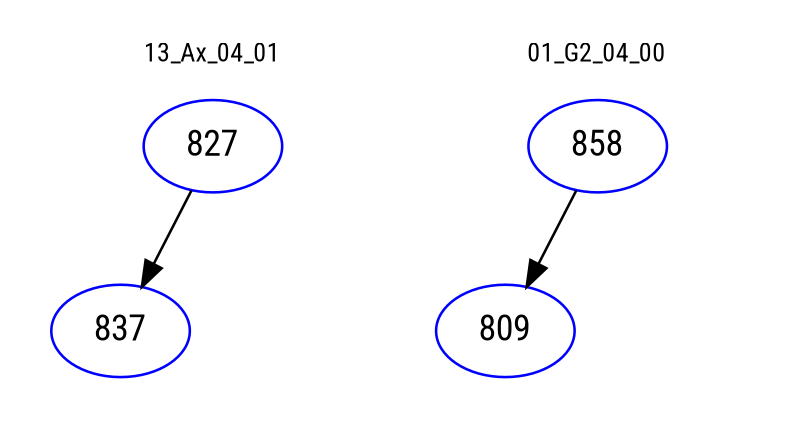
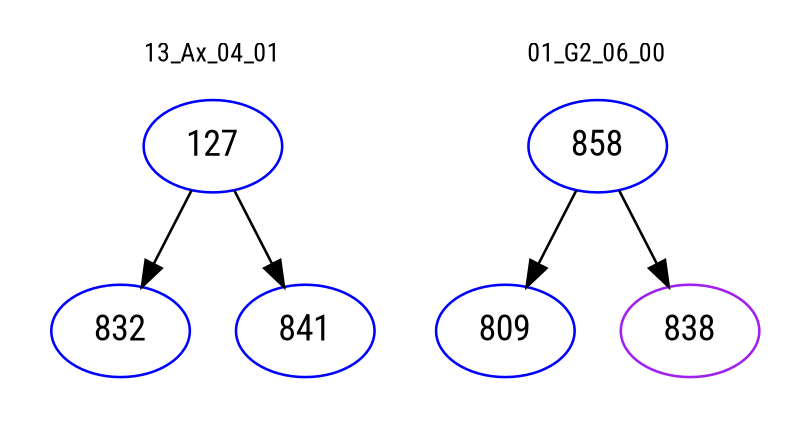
(598, 55) -> (598, 55)
(213, 146) -> (213, 146)
(121, 331) -> (121, 331)
none -> (305, 331)
none -> (690, 331)
